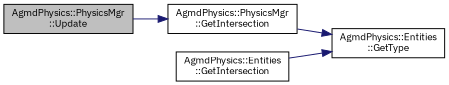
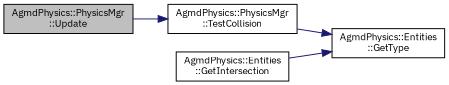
(233, 19) -> (233, 19)
